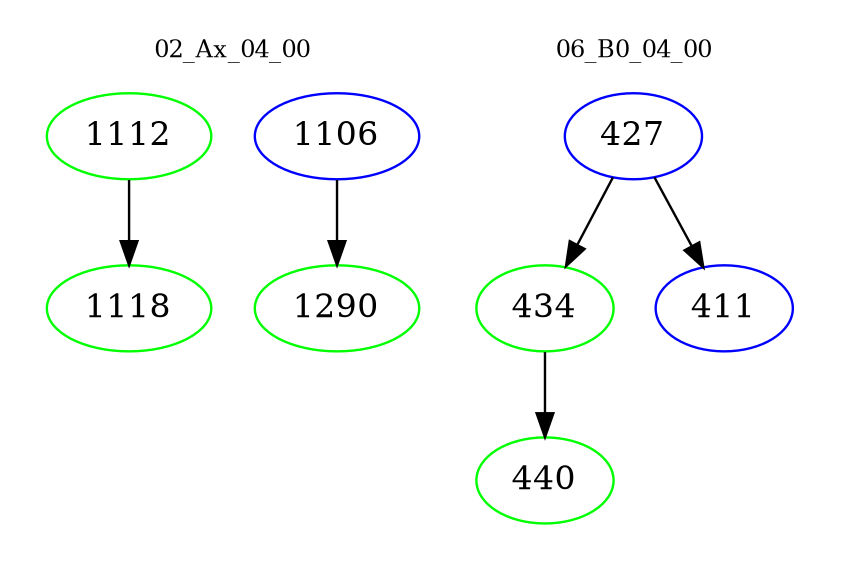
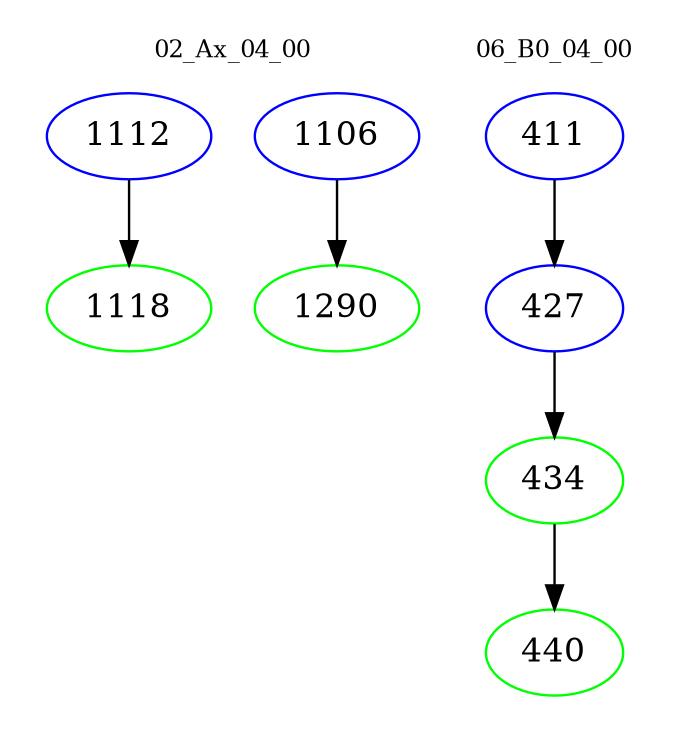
(129, 136) -> (129, 136)
(673, 212) -> (555, 211)
